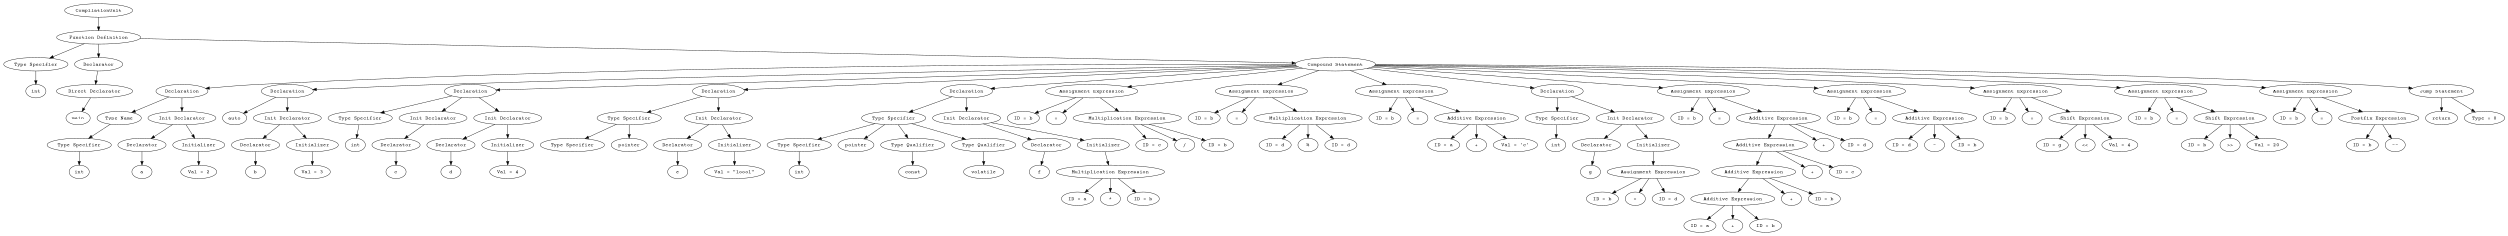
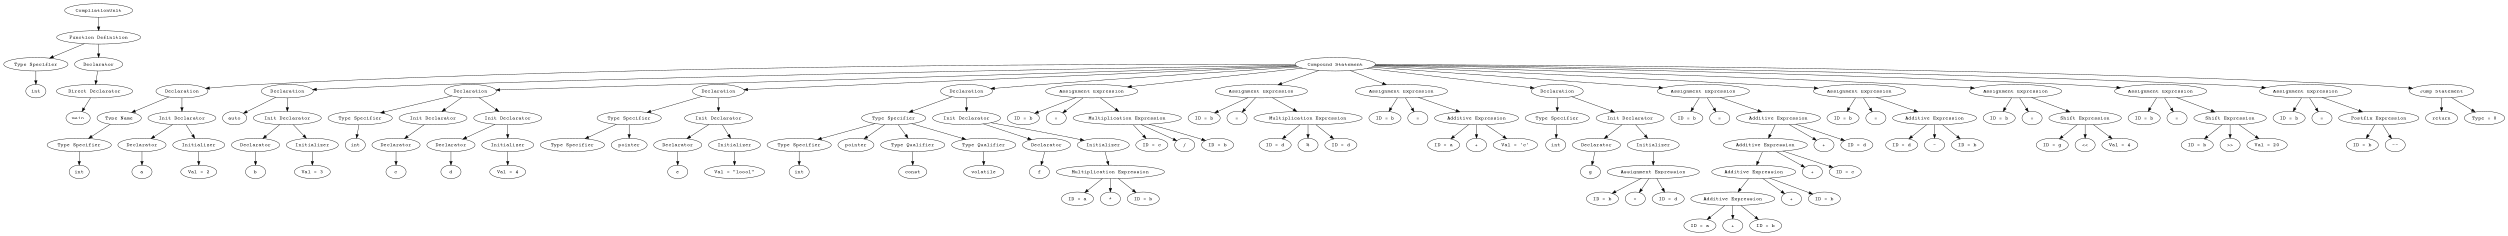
(716, 51) -> none
